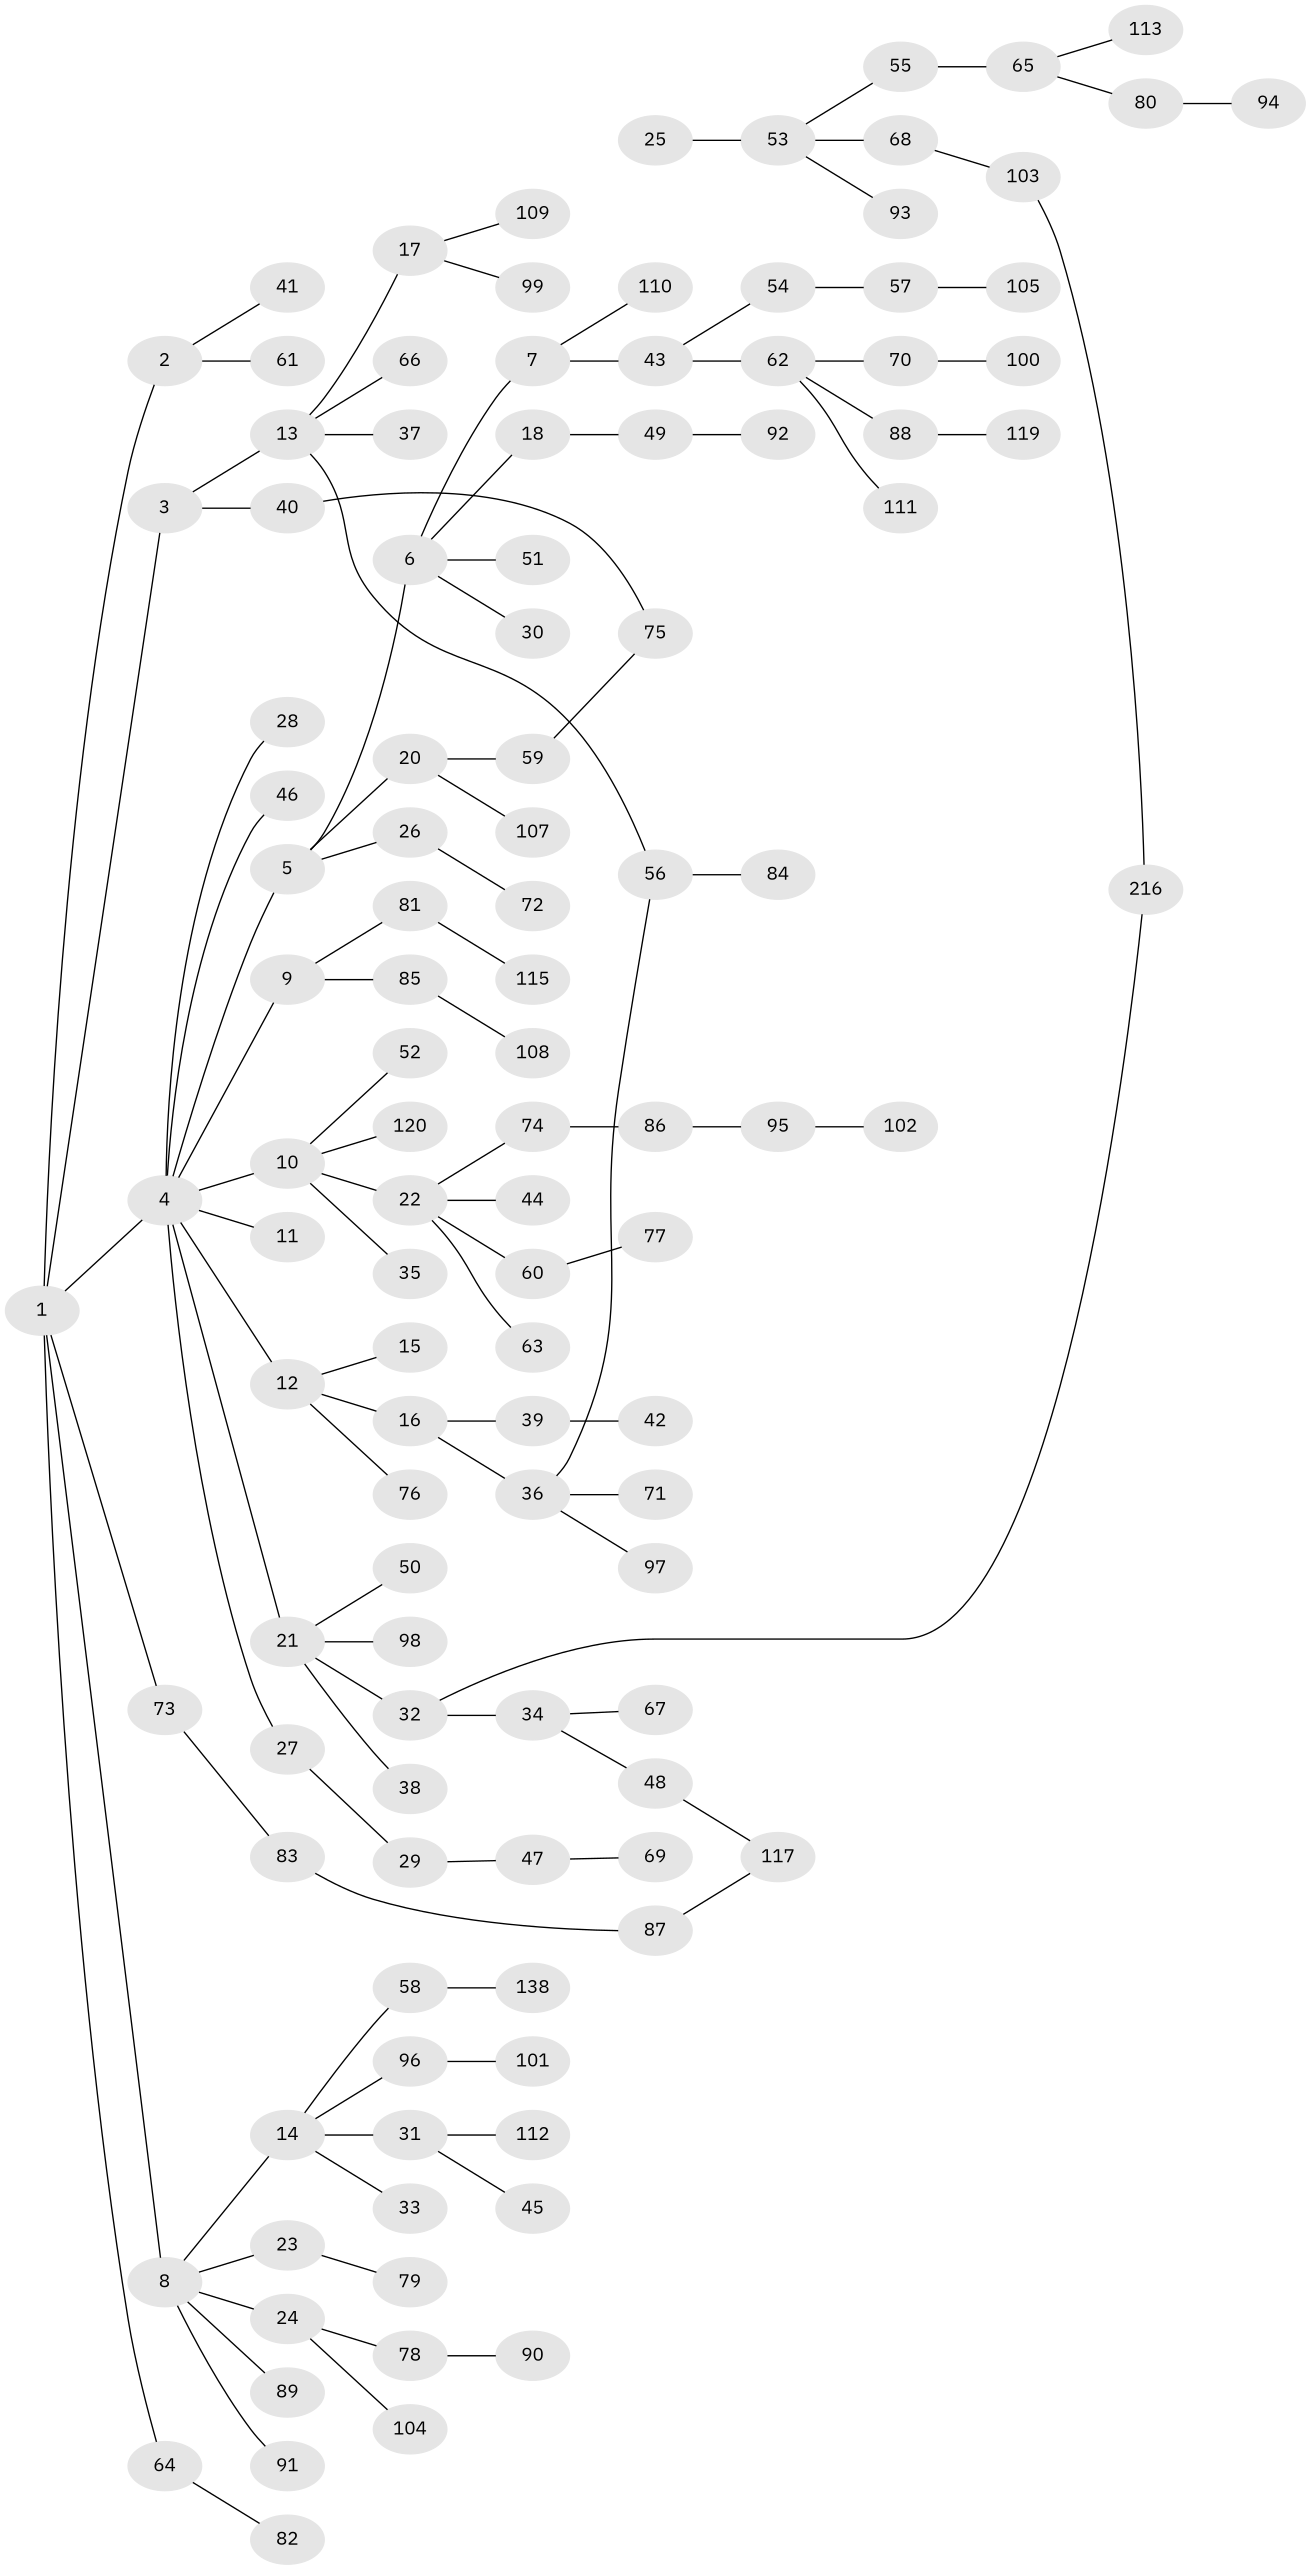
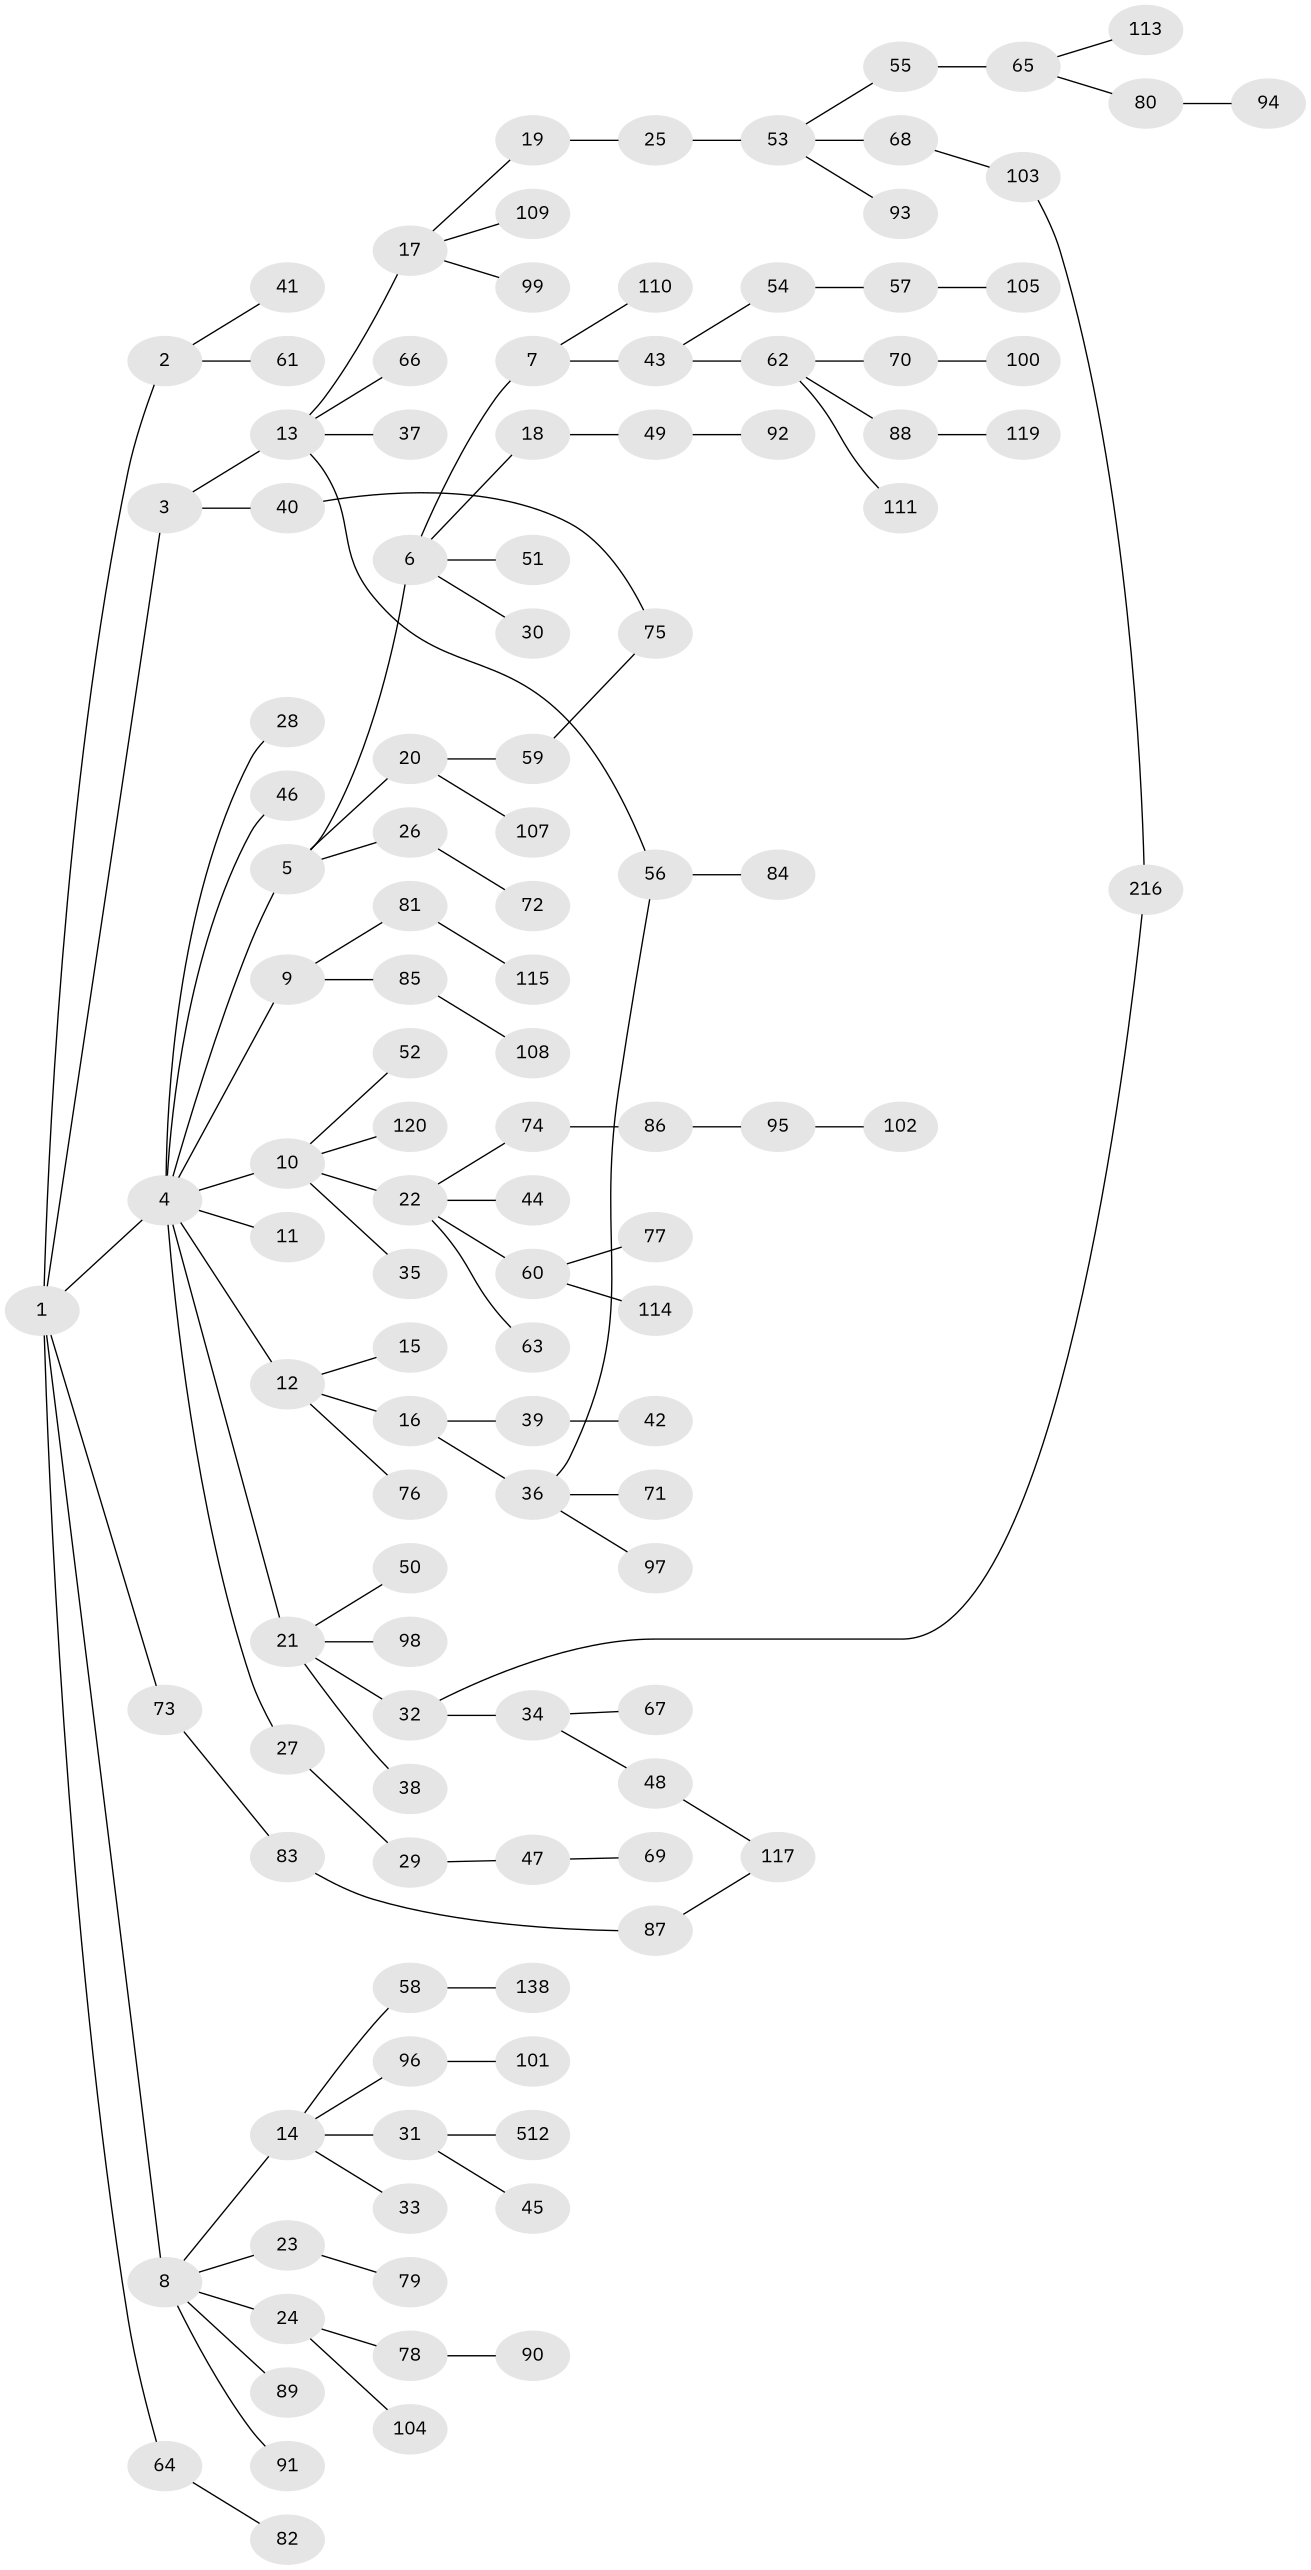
none -> (533, 140)
none -> (655, 1311)
(533, 2135) -> (533, 2135)
